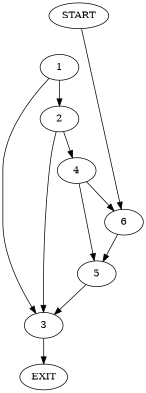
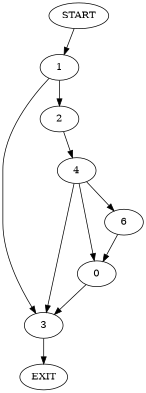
(101, 115) -> (70, 38)
(45, 218) -> (61, 245)
(97, 274) -> (97, 274)
